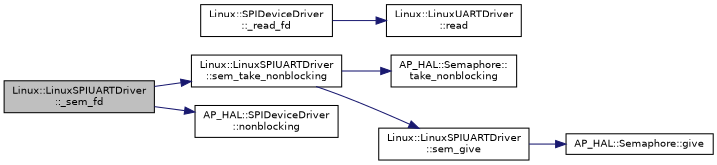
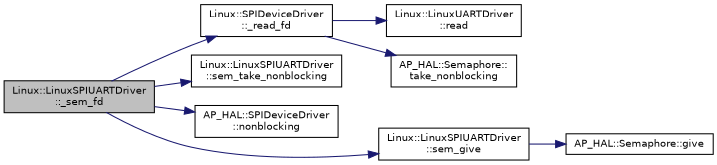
none -> (159, 59)
(361, 71) -> (355, 44)
(363, 104) -> (233, 154)
